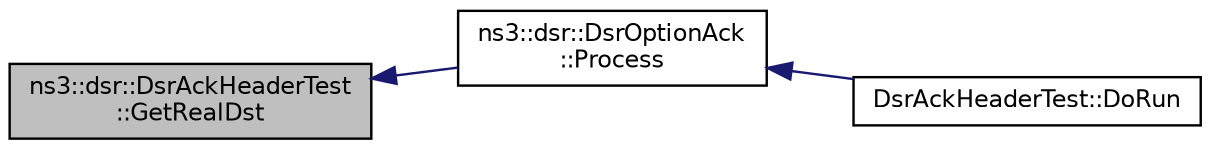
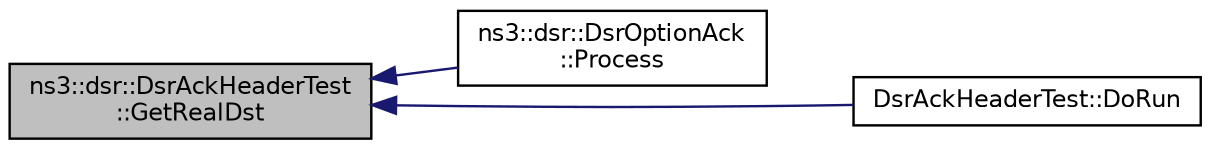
(823, 75) -> (625, 107)
